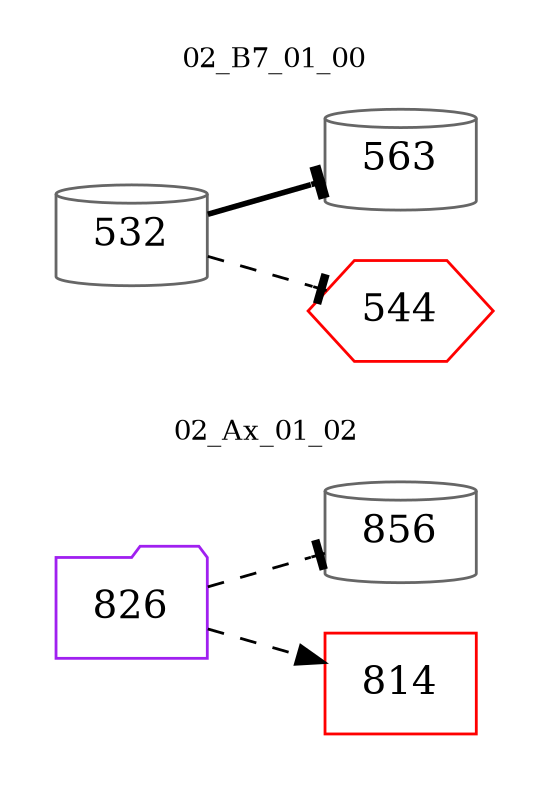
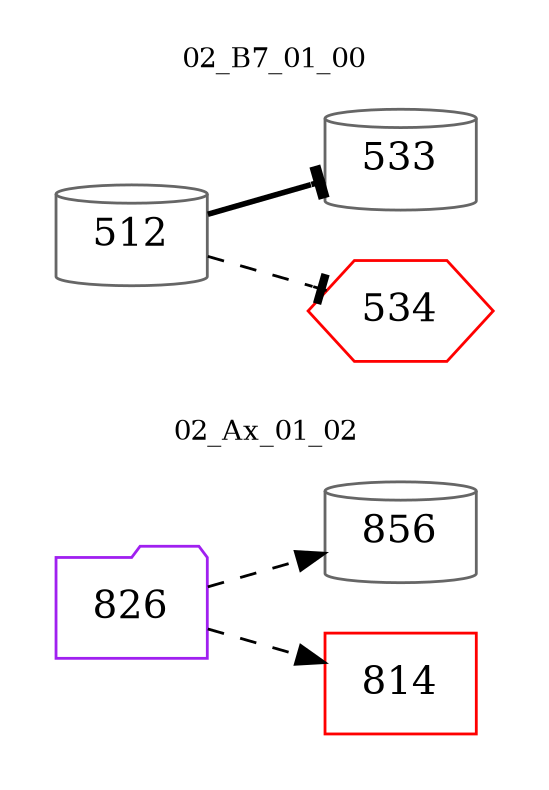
(401, 160) -> (401, 160)
(132, 235) -> (132, 235)
(401, 311) -> (401, 311)
(259, 572) -> (253, 574)
